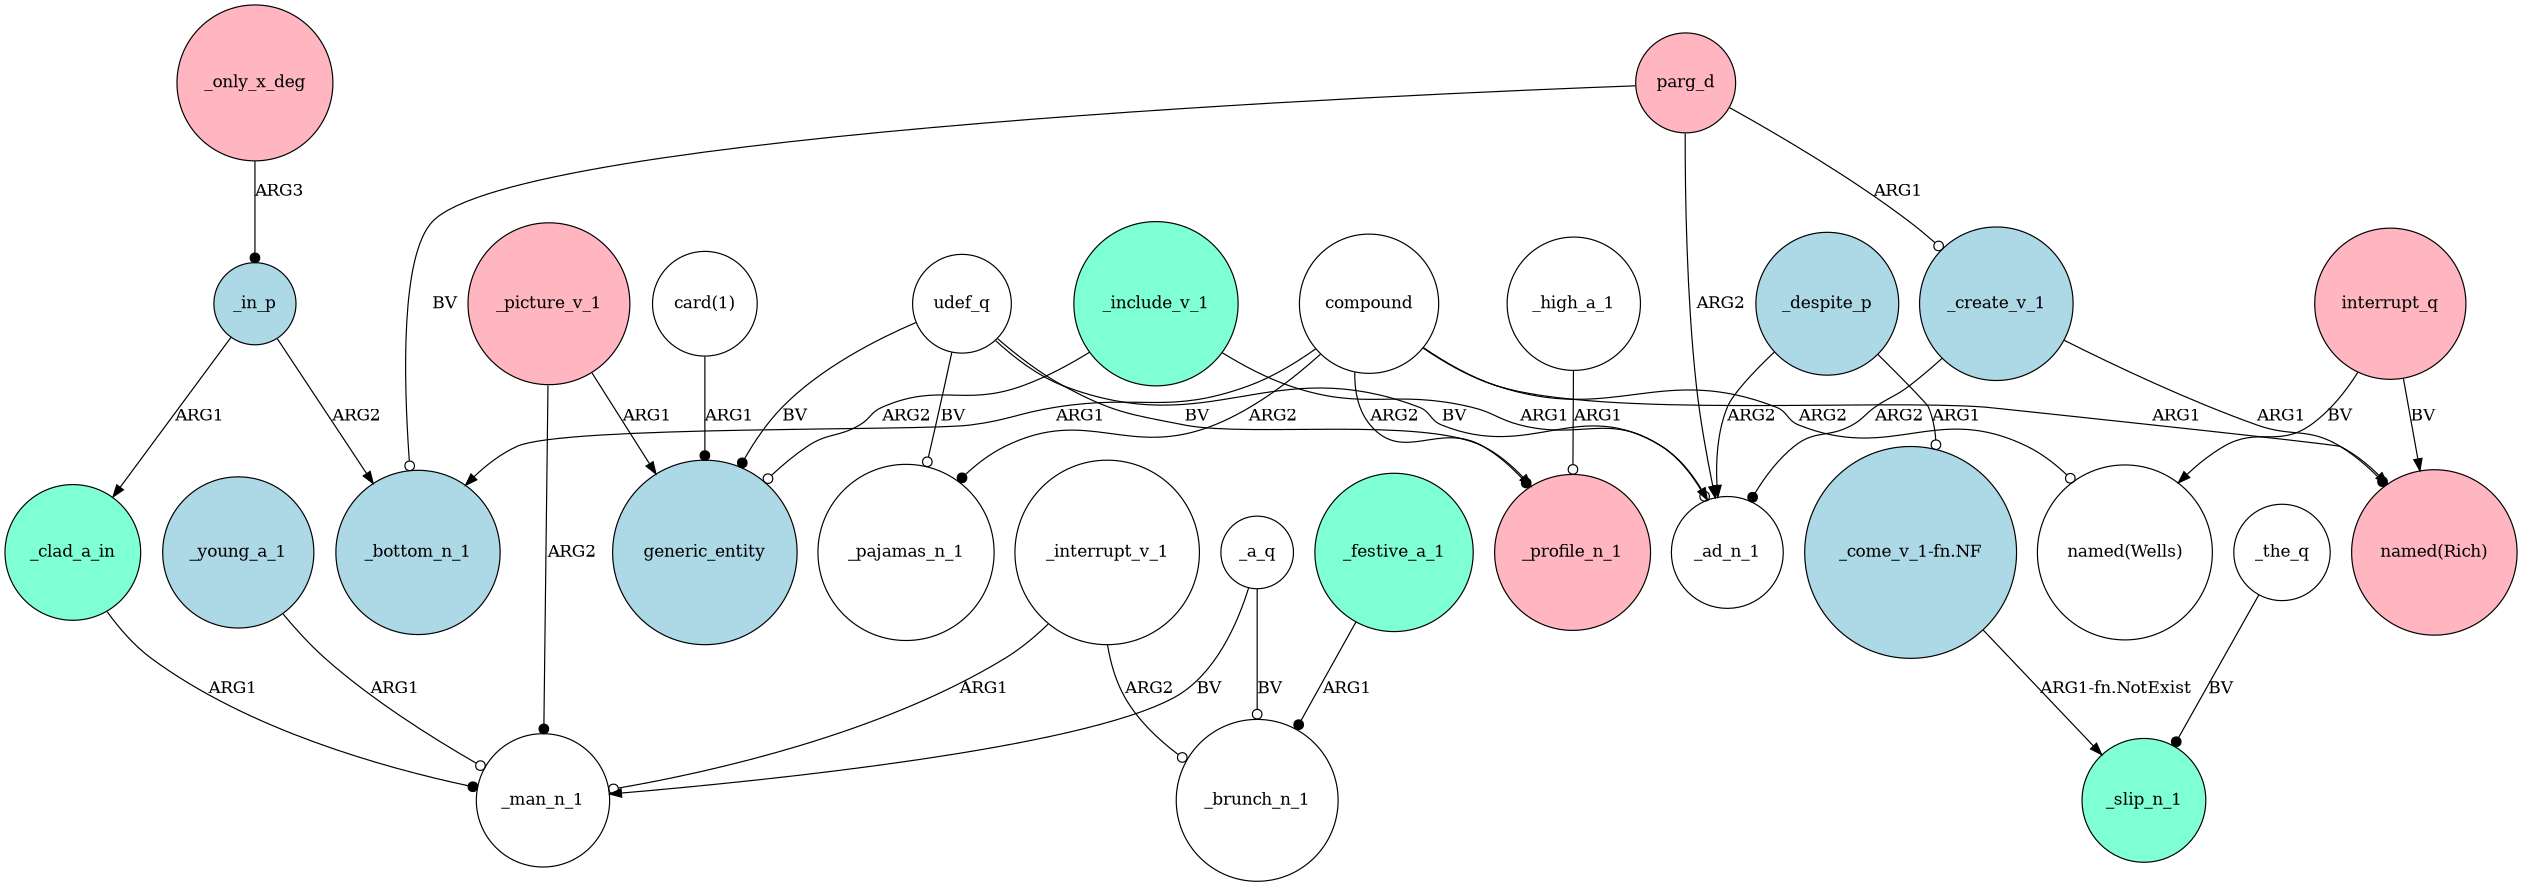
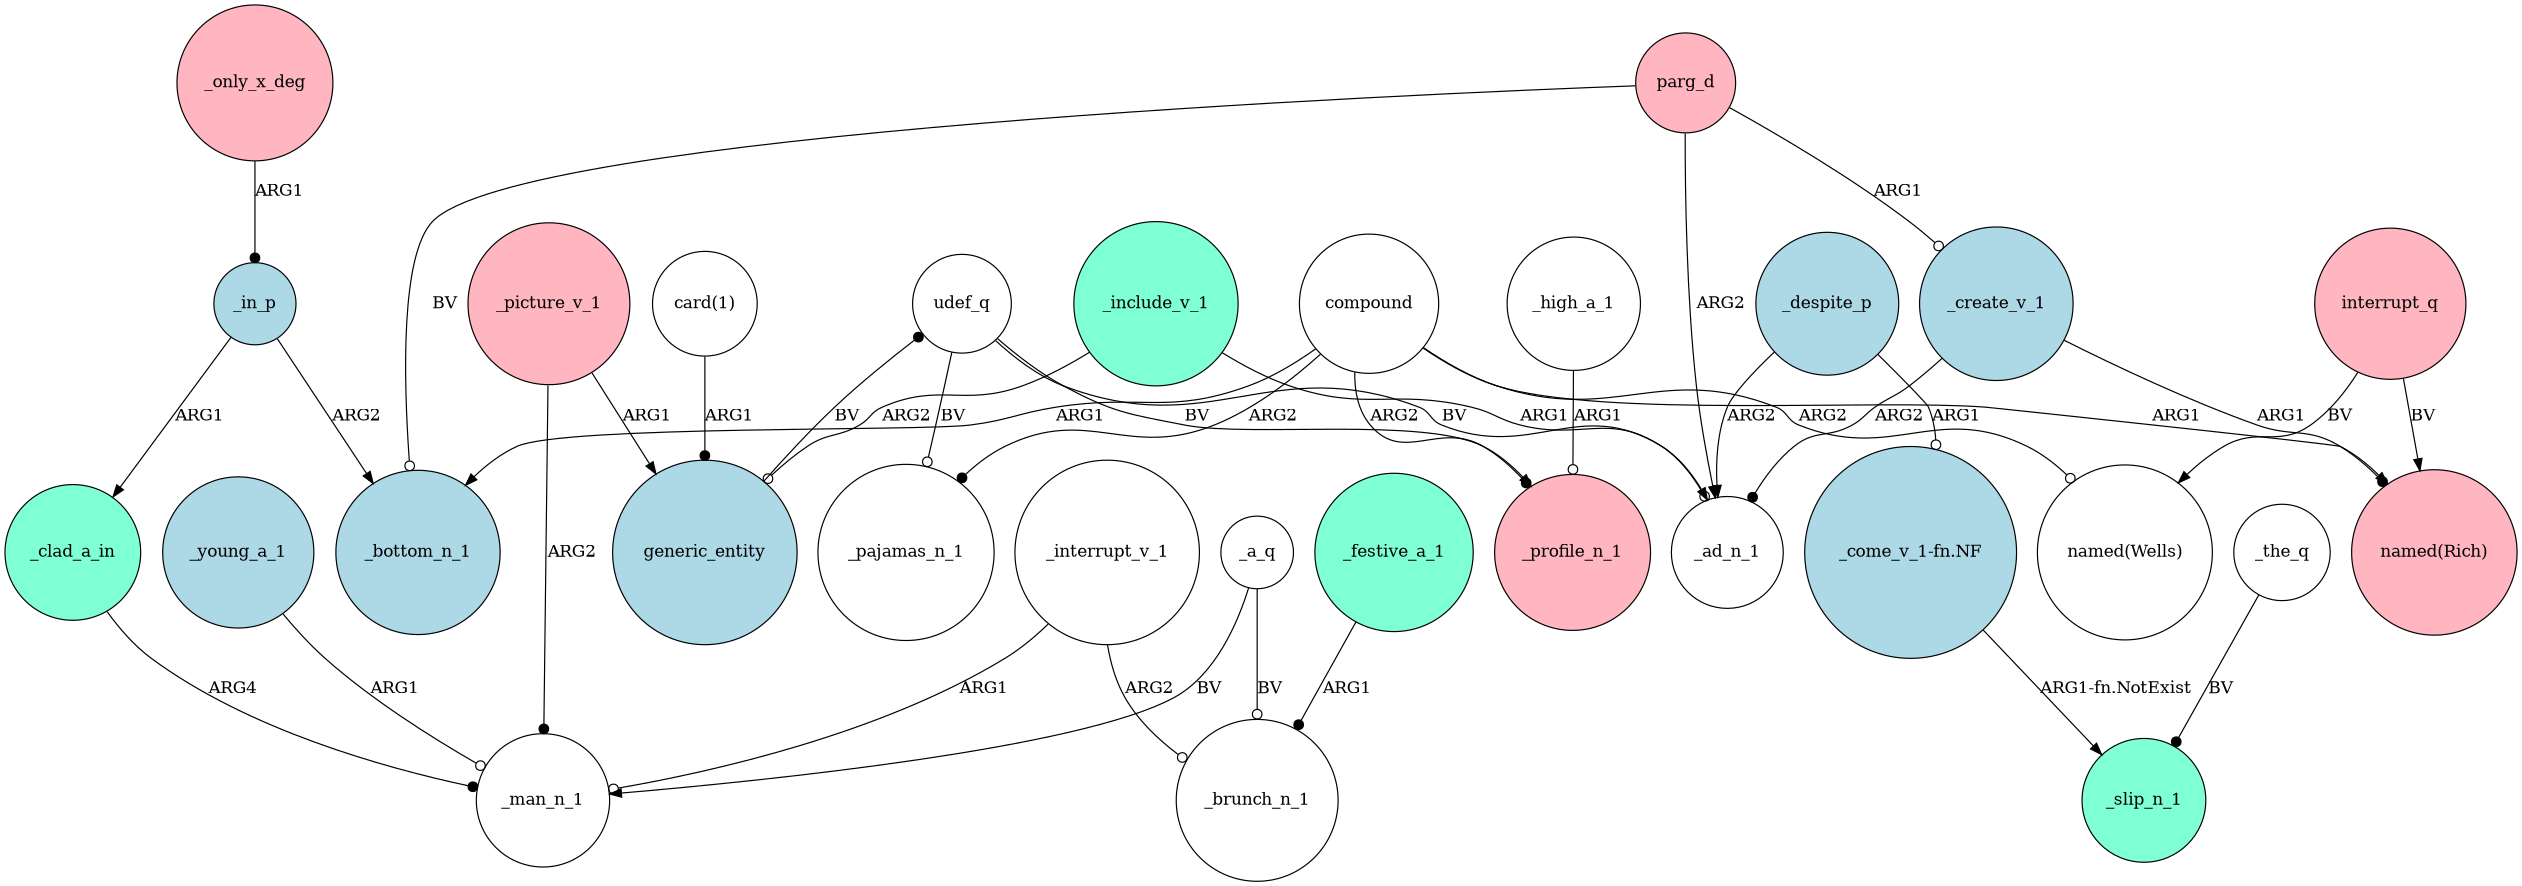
(279, 191) -> (279, 191)
(819, 376) -> (835, 407)
(233, 689) -> (233, 689)
